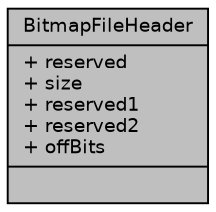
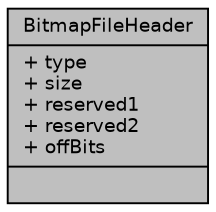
(76, 63) -> (56, 63)
